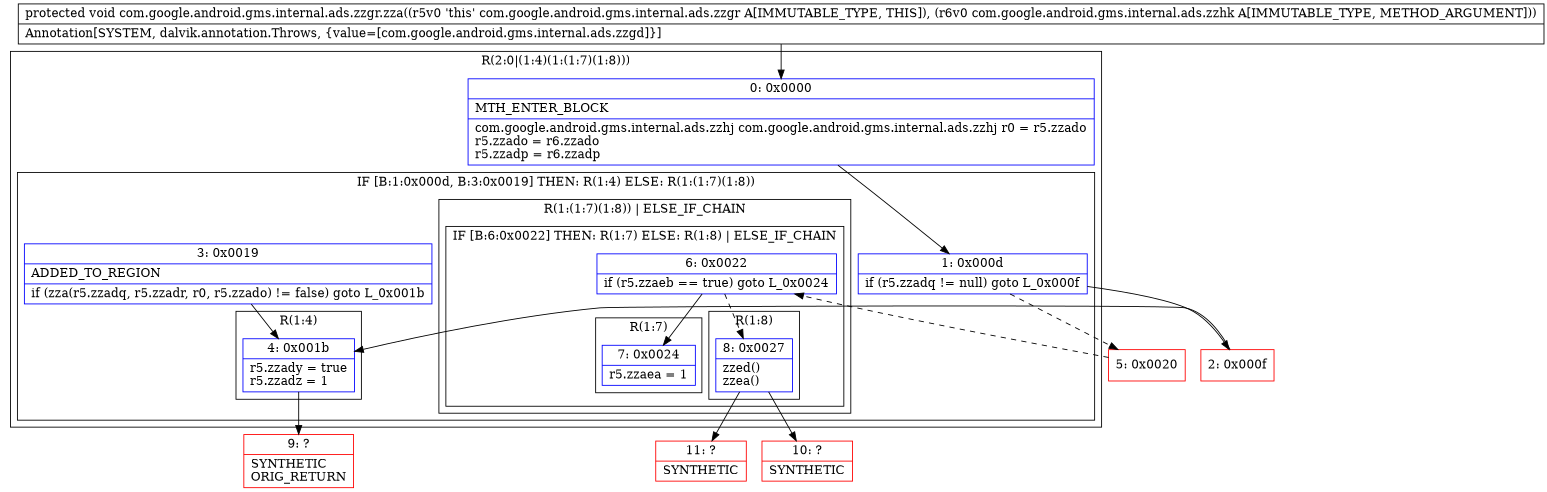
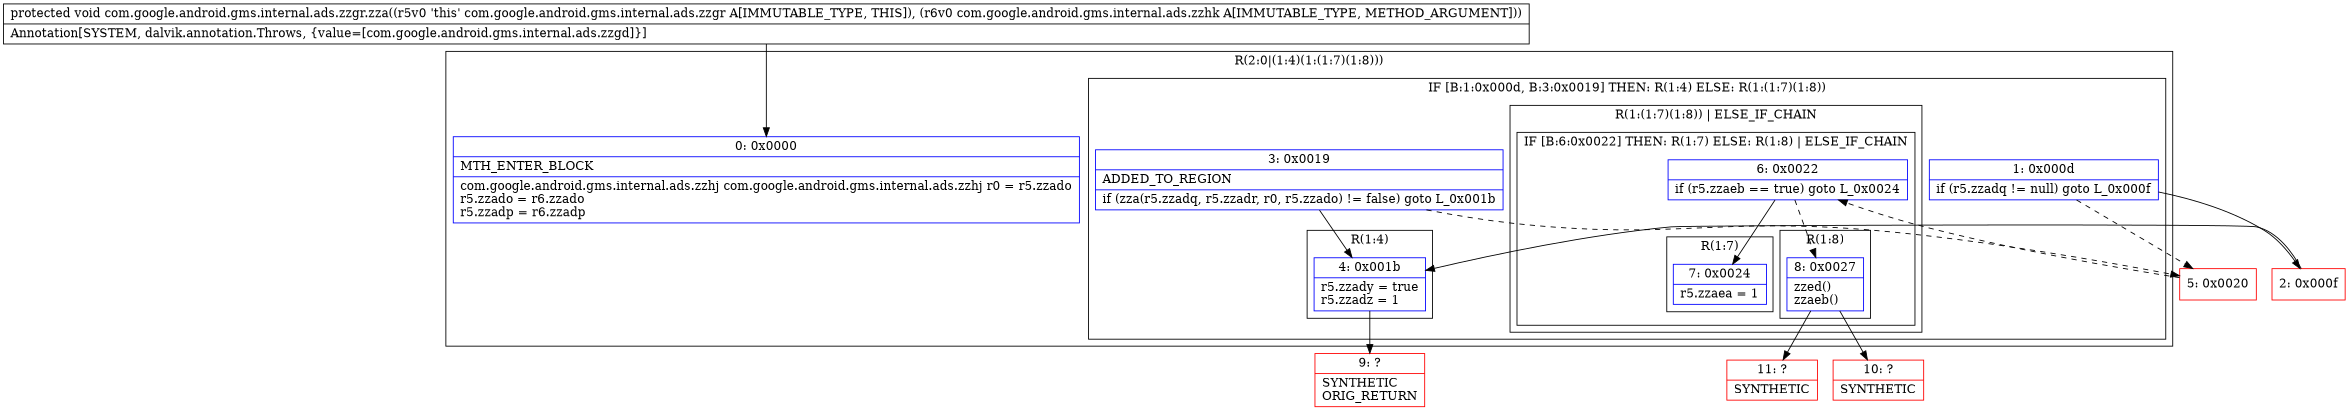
(890, 206) -> none
none -> (1893, 232)
(742, 381) -> (1817, 300)
